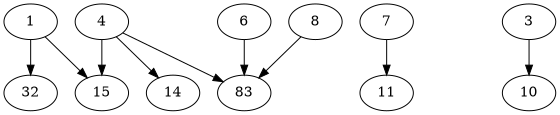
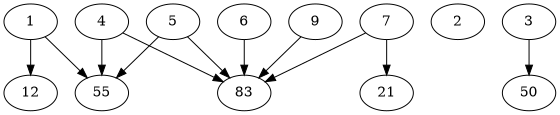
none -> (173, 22)
(315, 22) -> (315, 22)
none -> (458, 22)
none -> (320, 55)
(31, 93) -> (31, 93)
(102, 93) -> (102, 93)
(173, 93) -> none
(387, 93) -> (387, 93)
(529, 93) -> (529, 93)
